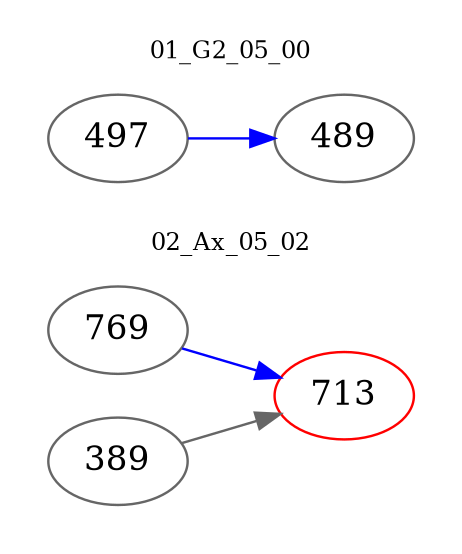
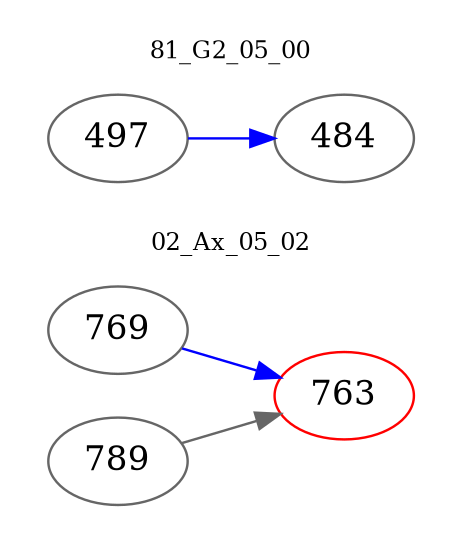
(231, 52) -> (231, 52)
(344, 138) -> (344, 138)
(344, 396) -> (344, 396)
(118, 461) -> (118, 461)
